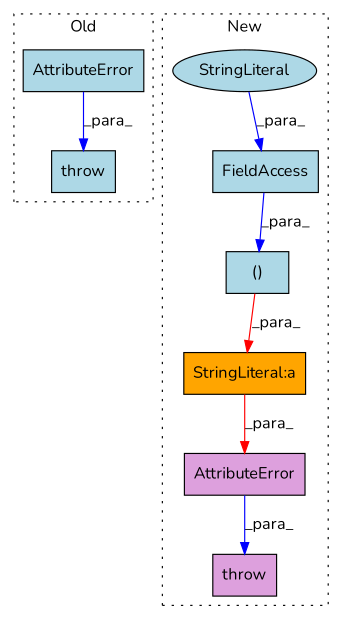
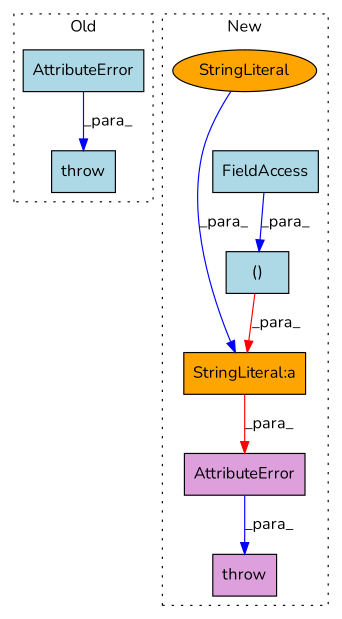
(245, 71) -> (245, 71)
(254, 115) -> (199, 215)
